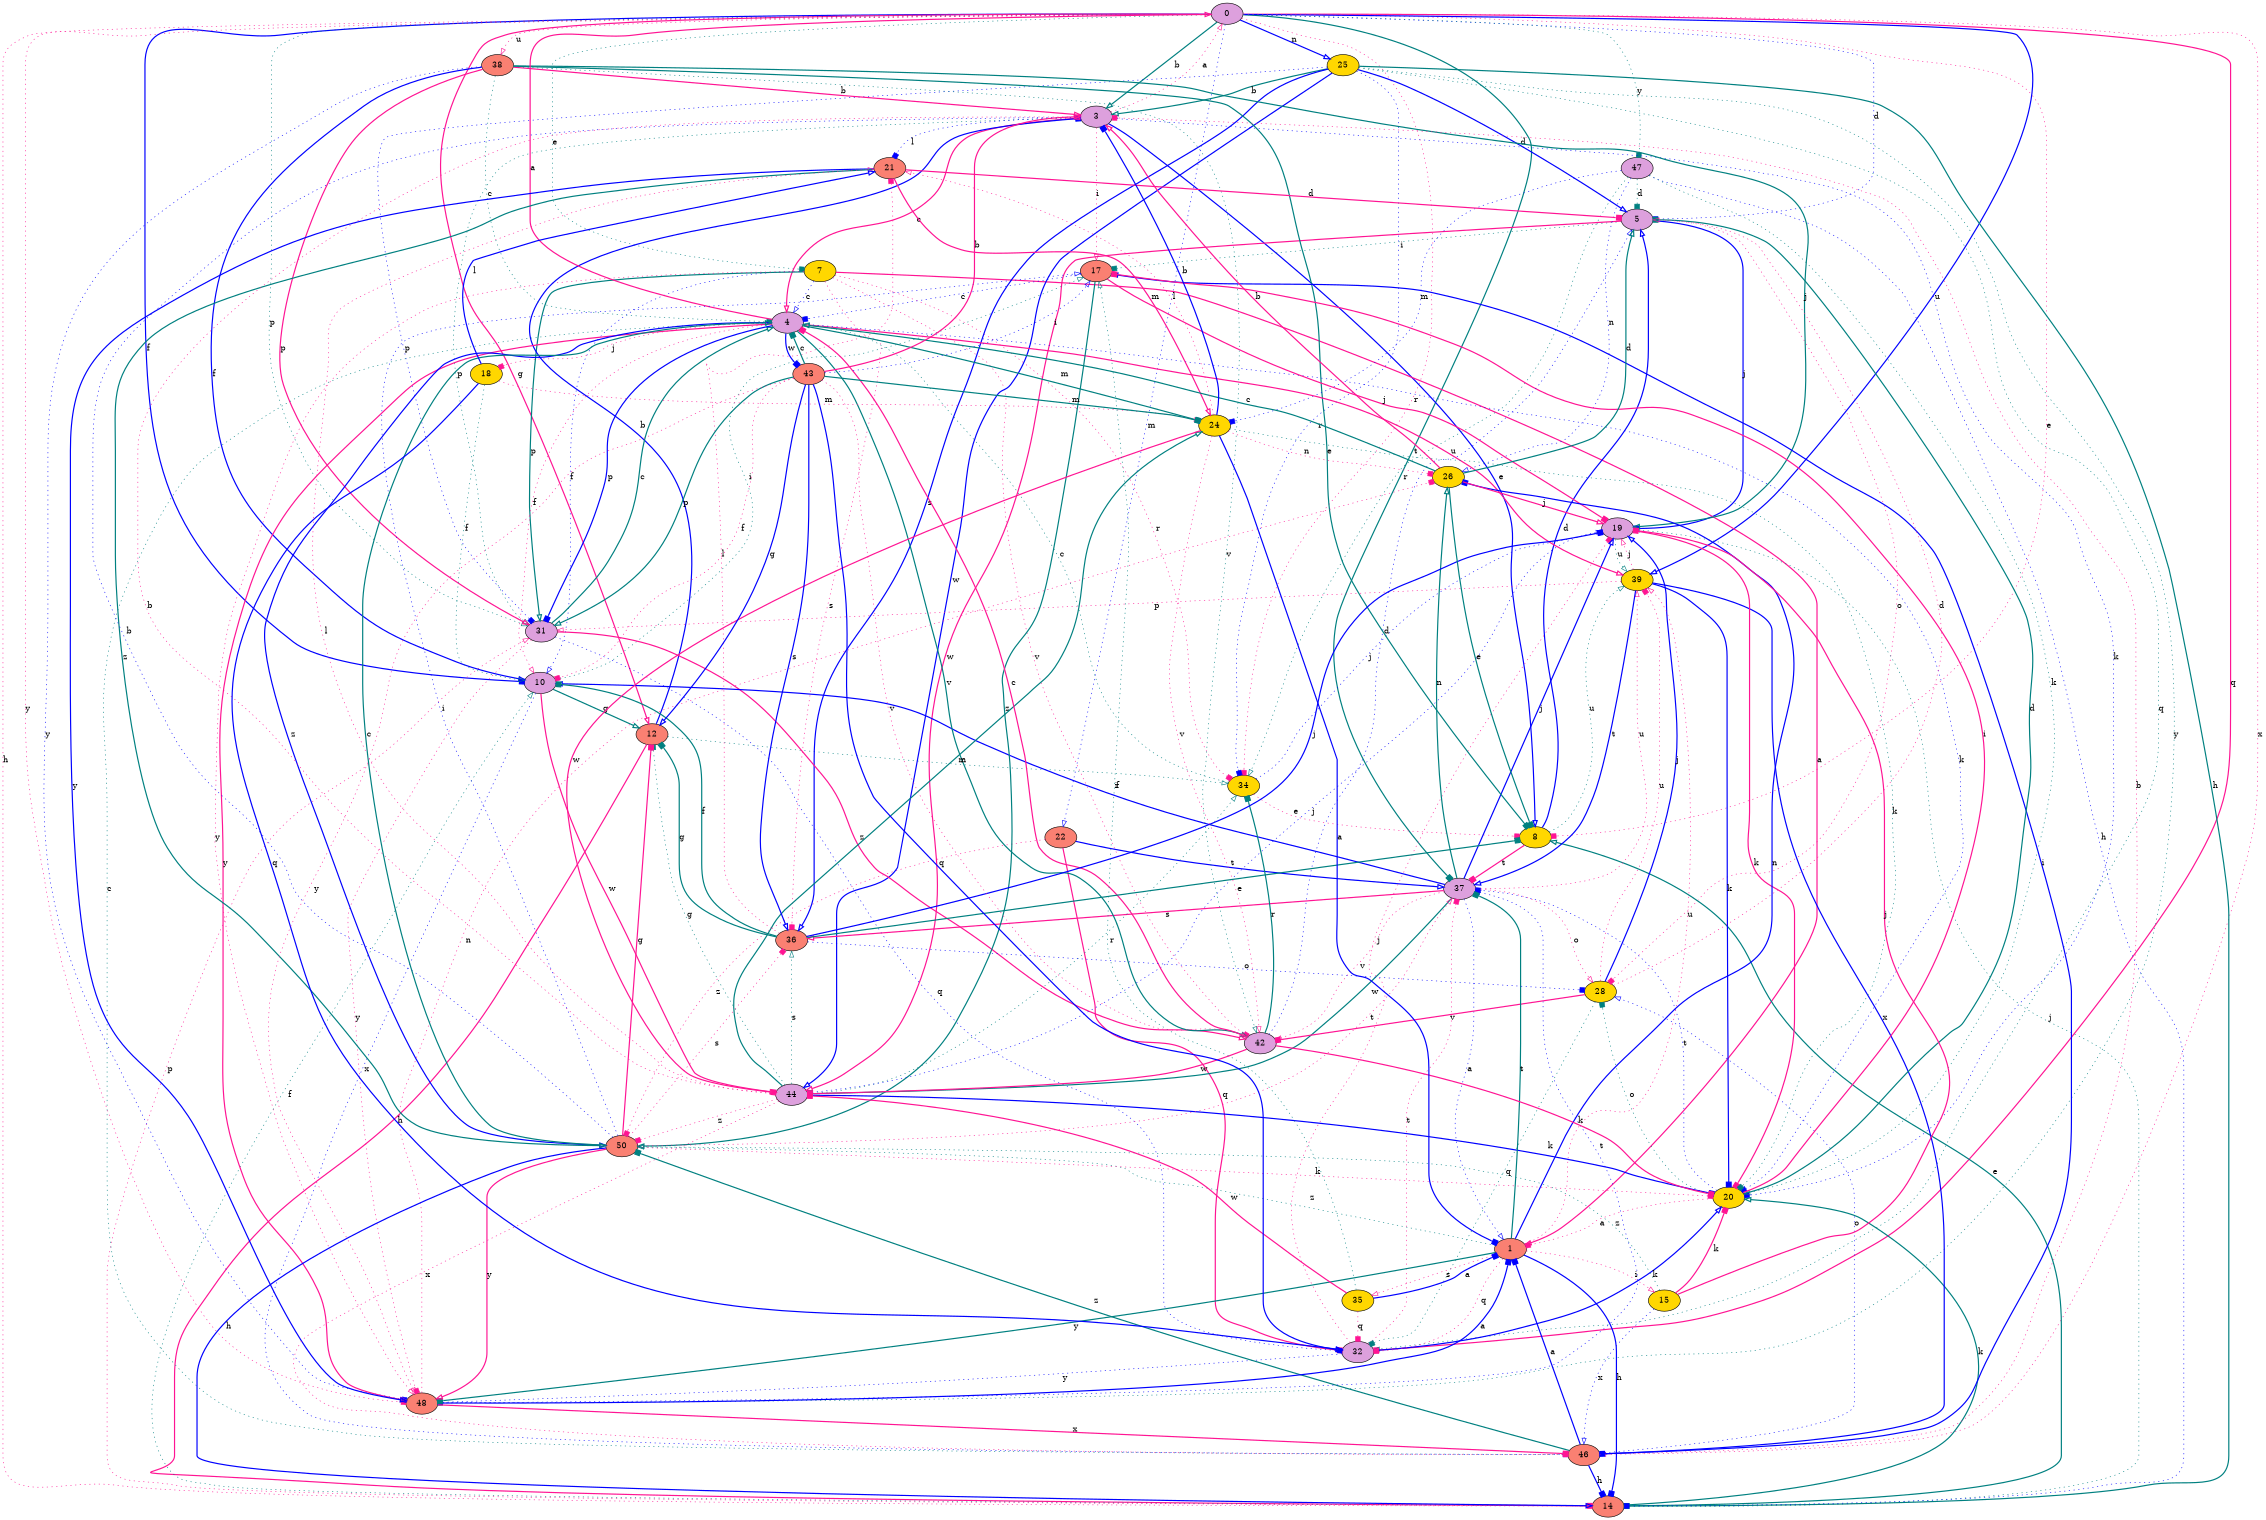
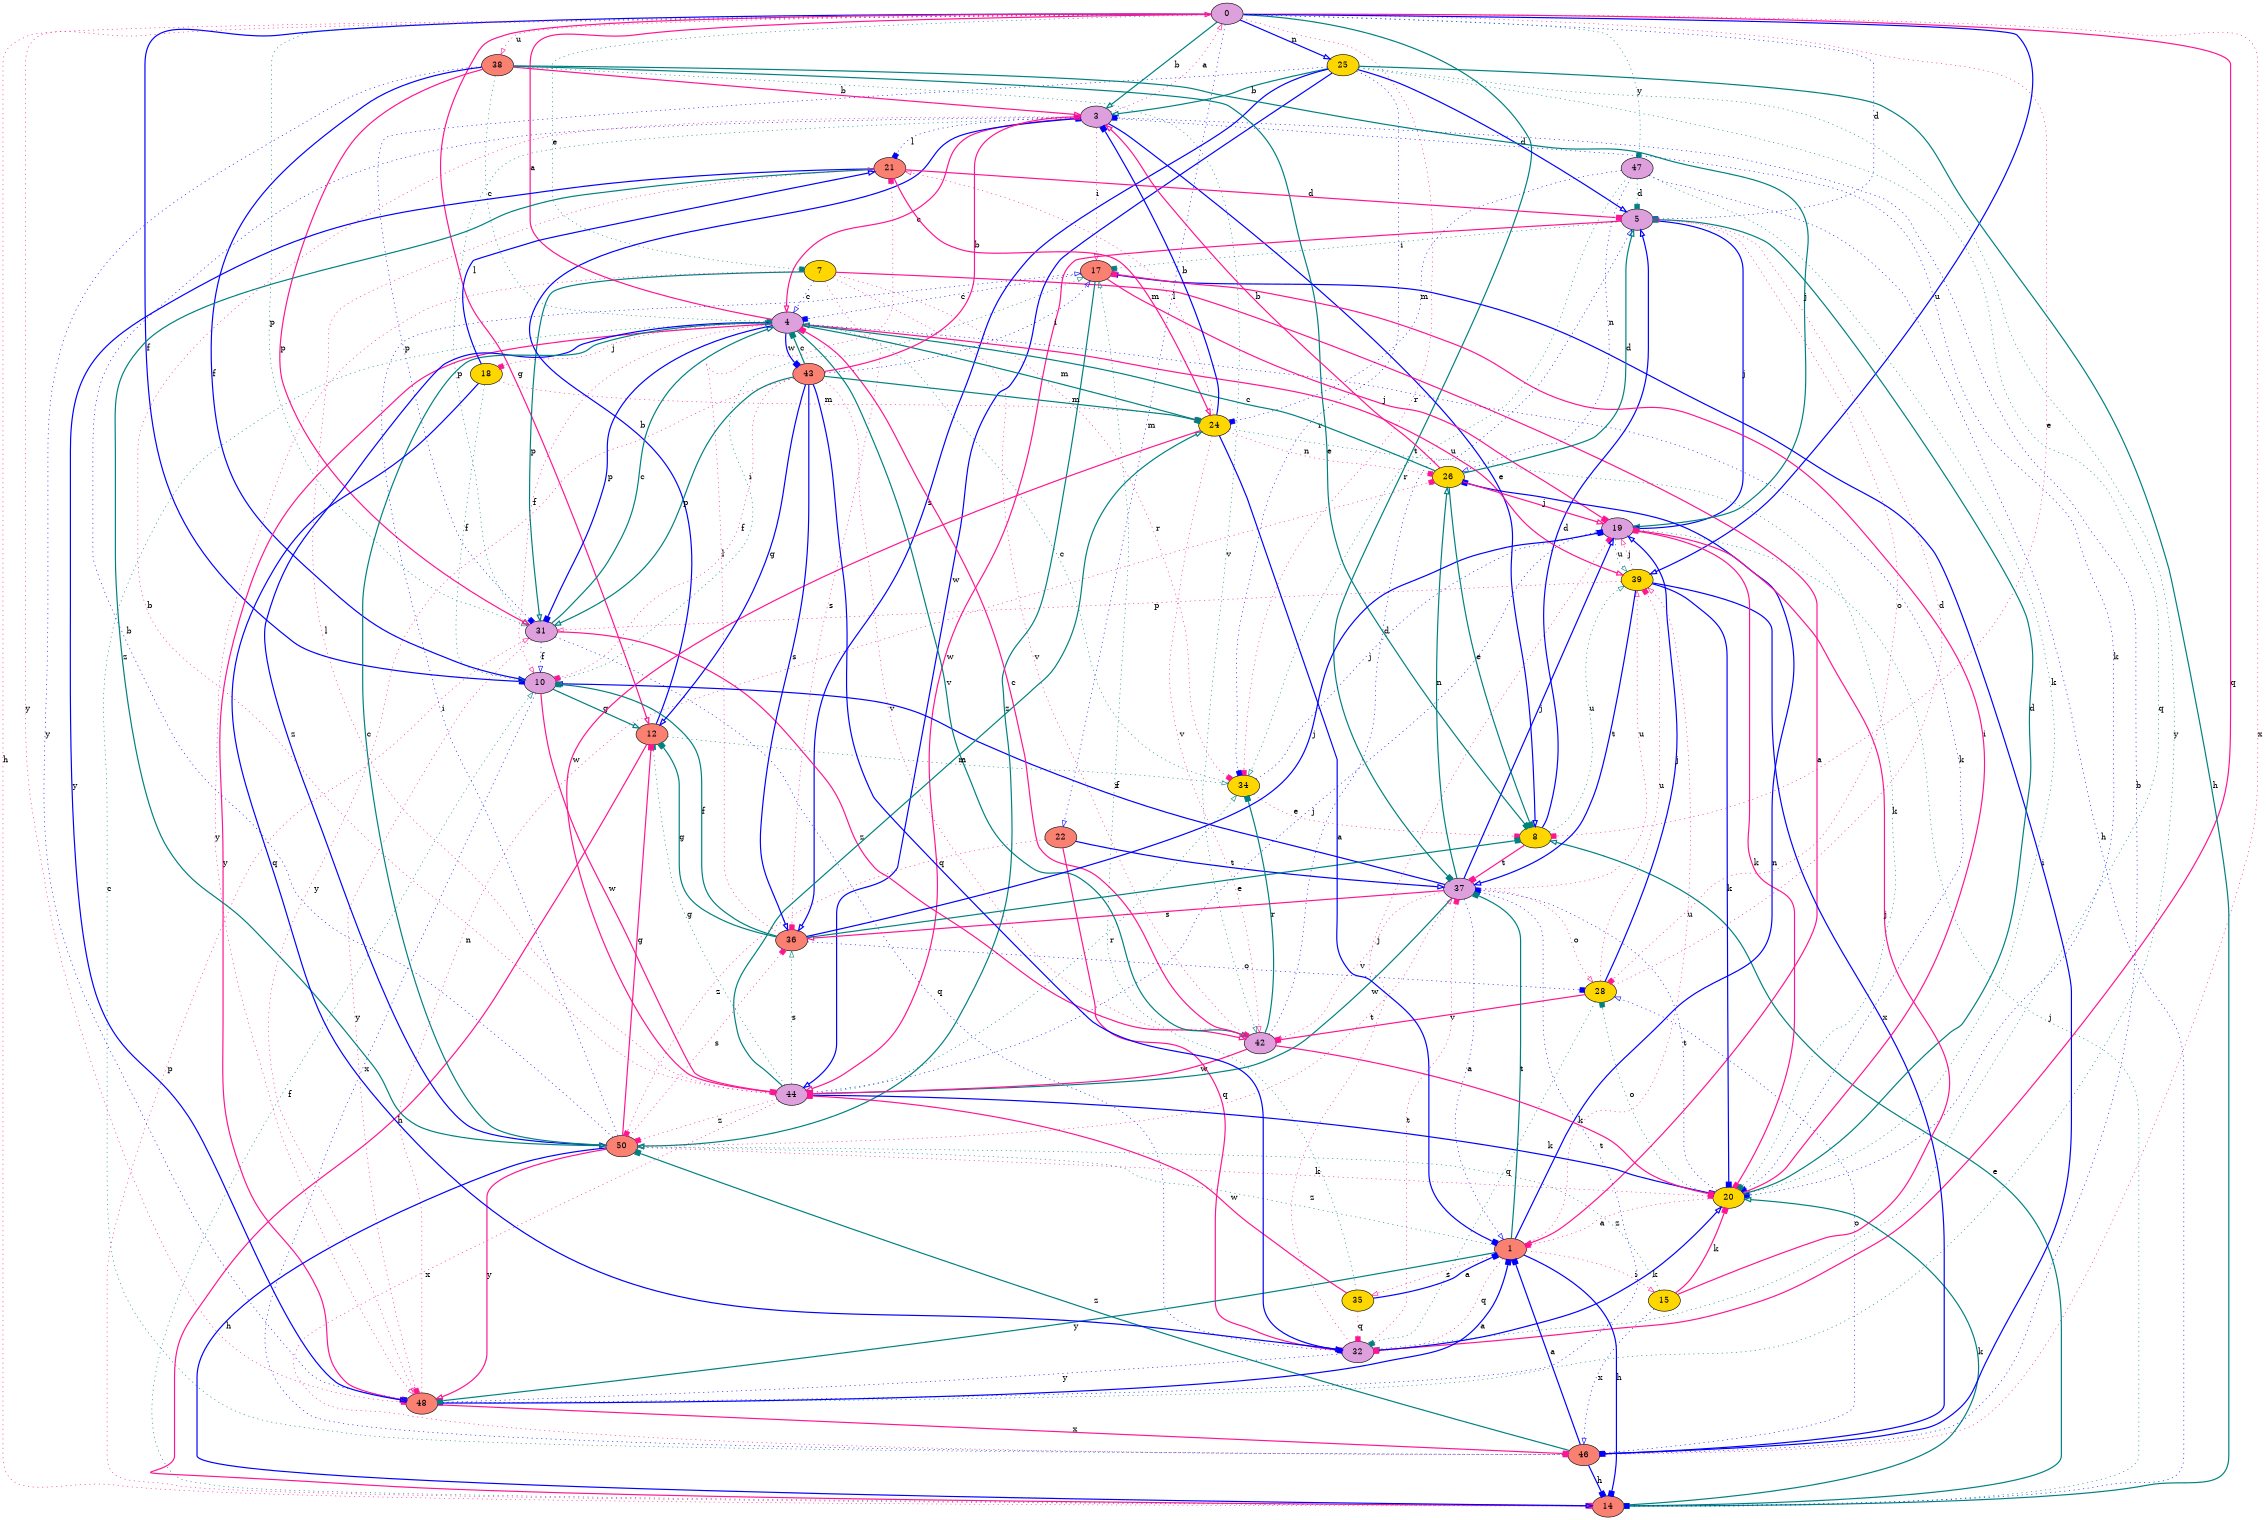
(580, 378) -> (541, 654)
(2129, 589) -> (2129, 589)
